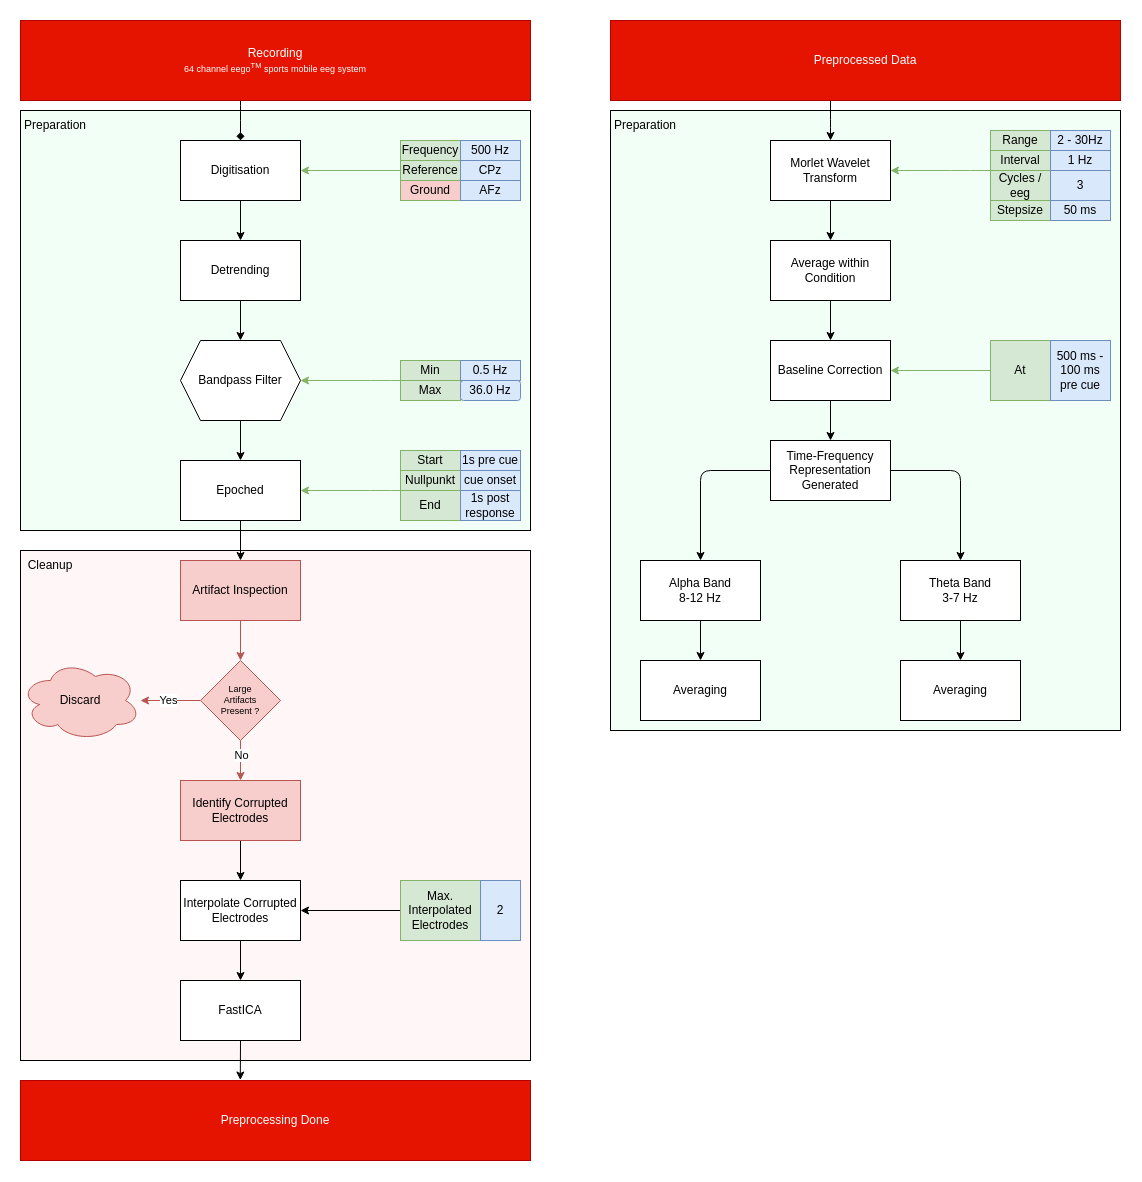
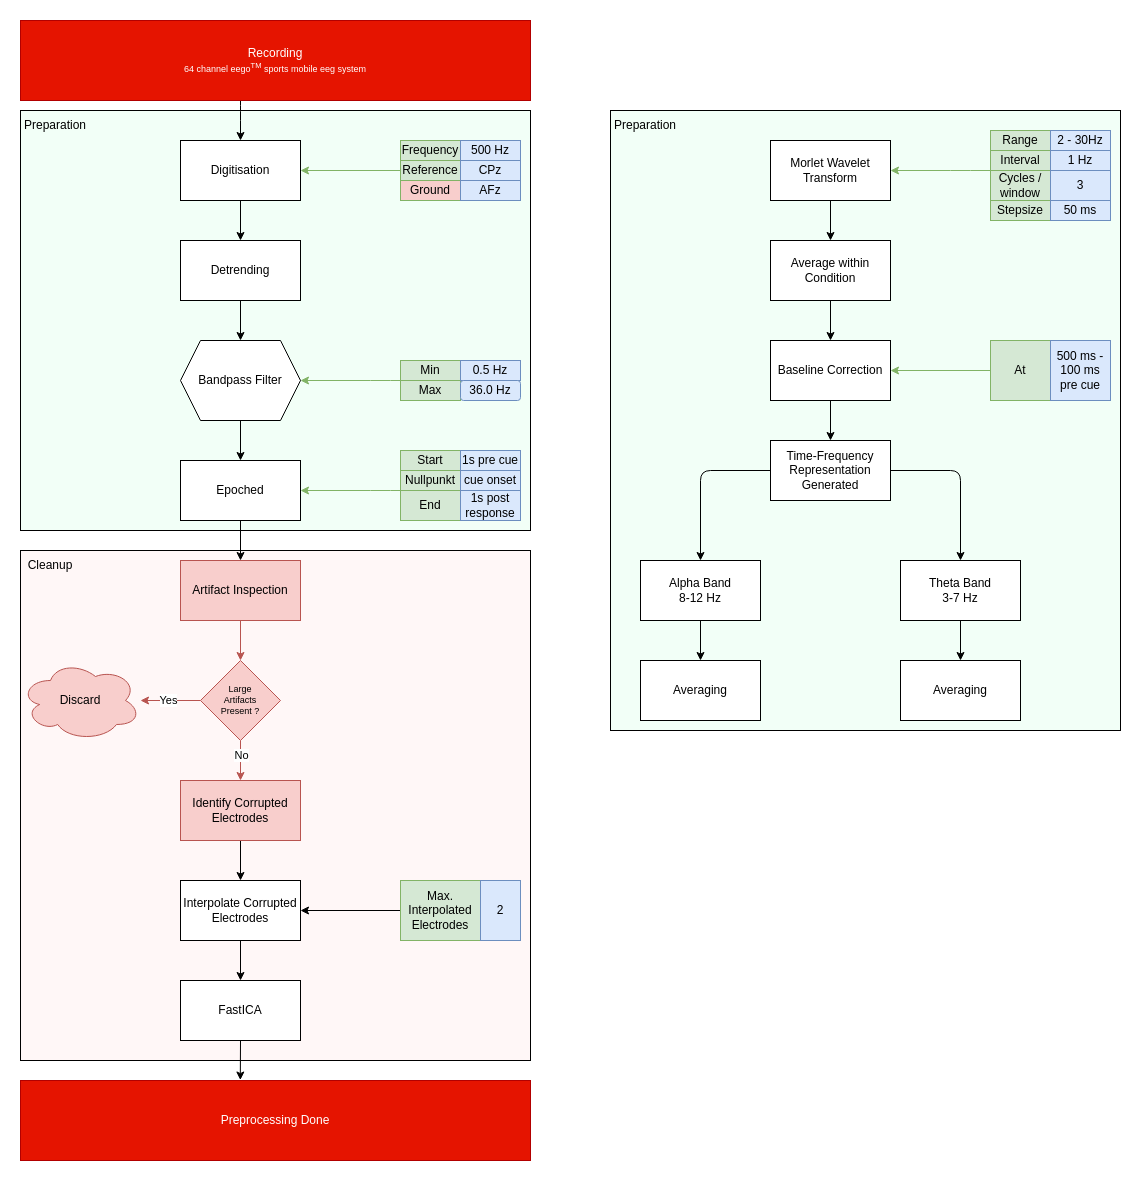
(866, 61) -> none
(831, 116) -> none
(241, 132) -> (241, 132)
(1021, 186) -> (1021, 186)
